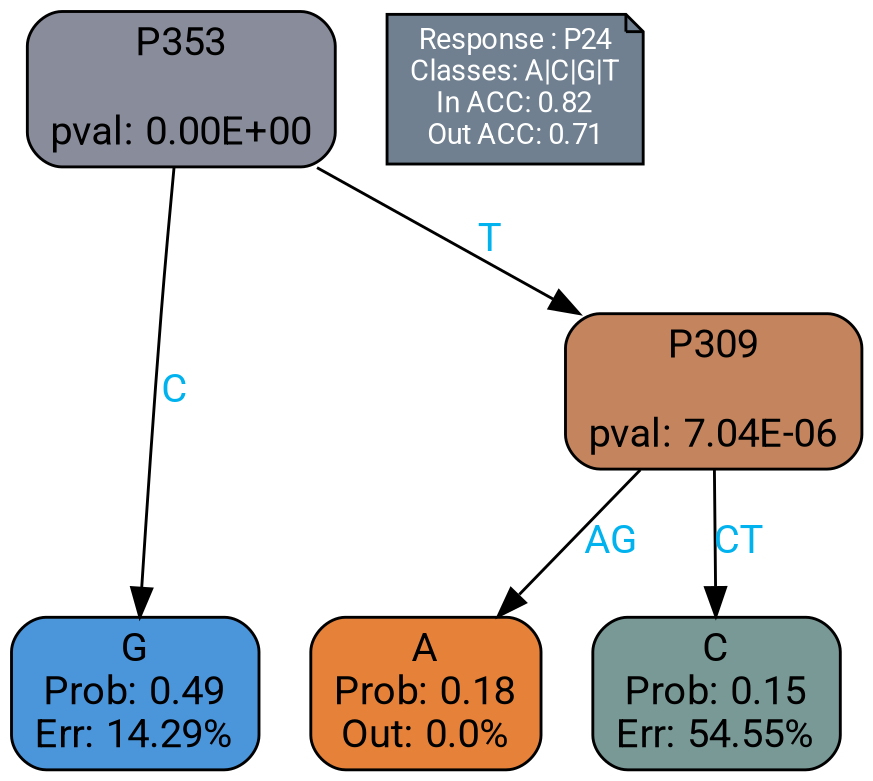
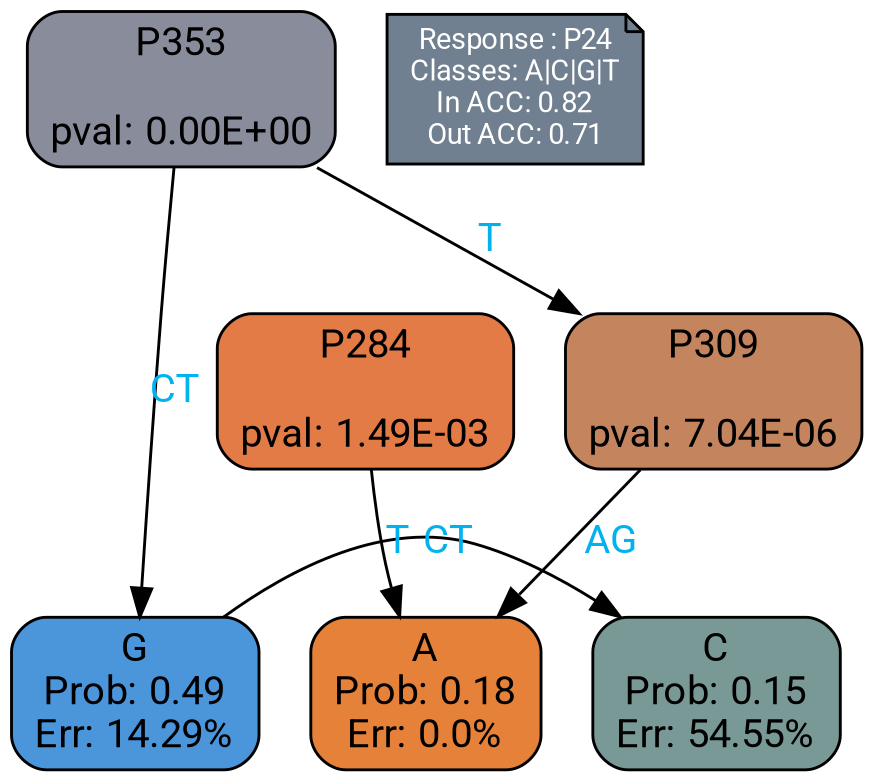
(176, 391) -> (176, 391)
none -> (365, 391)
(715, 528) -> (407, 538)
(426, 694) -> (426, 694)
